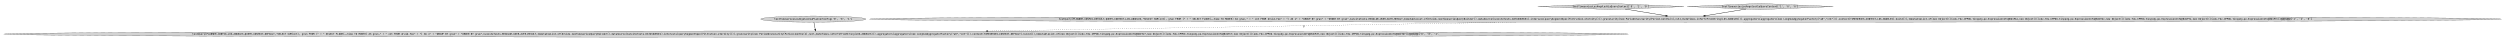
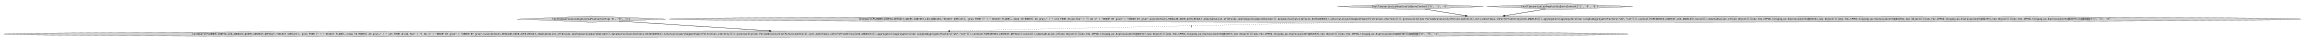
(813, 19) -> (591, 19)
